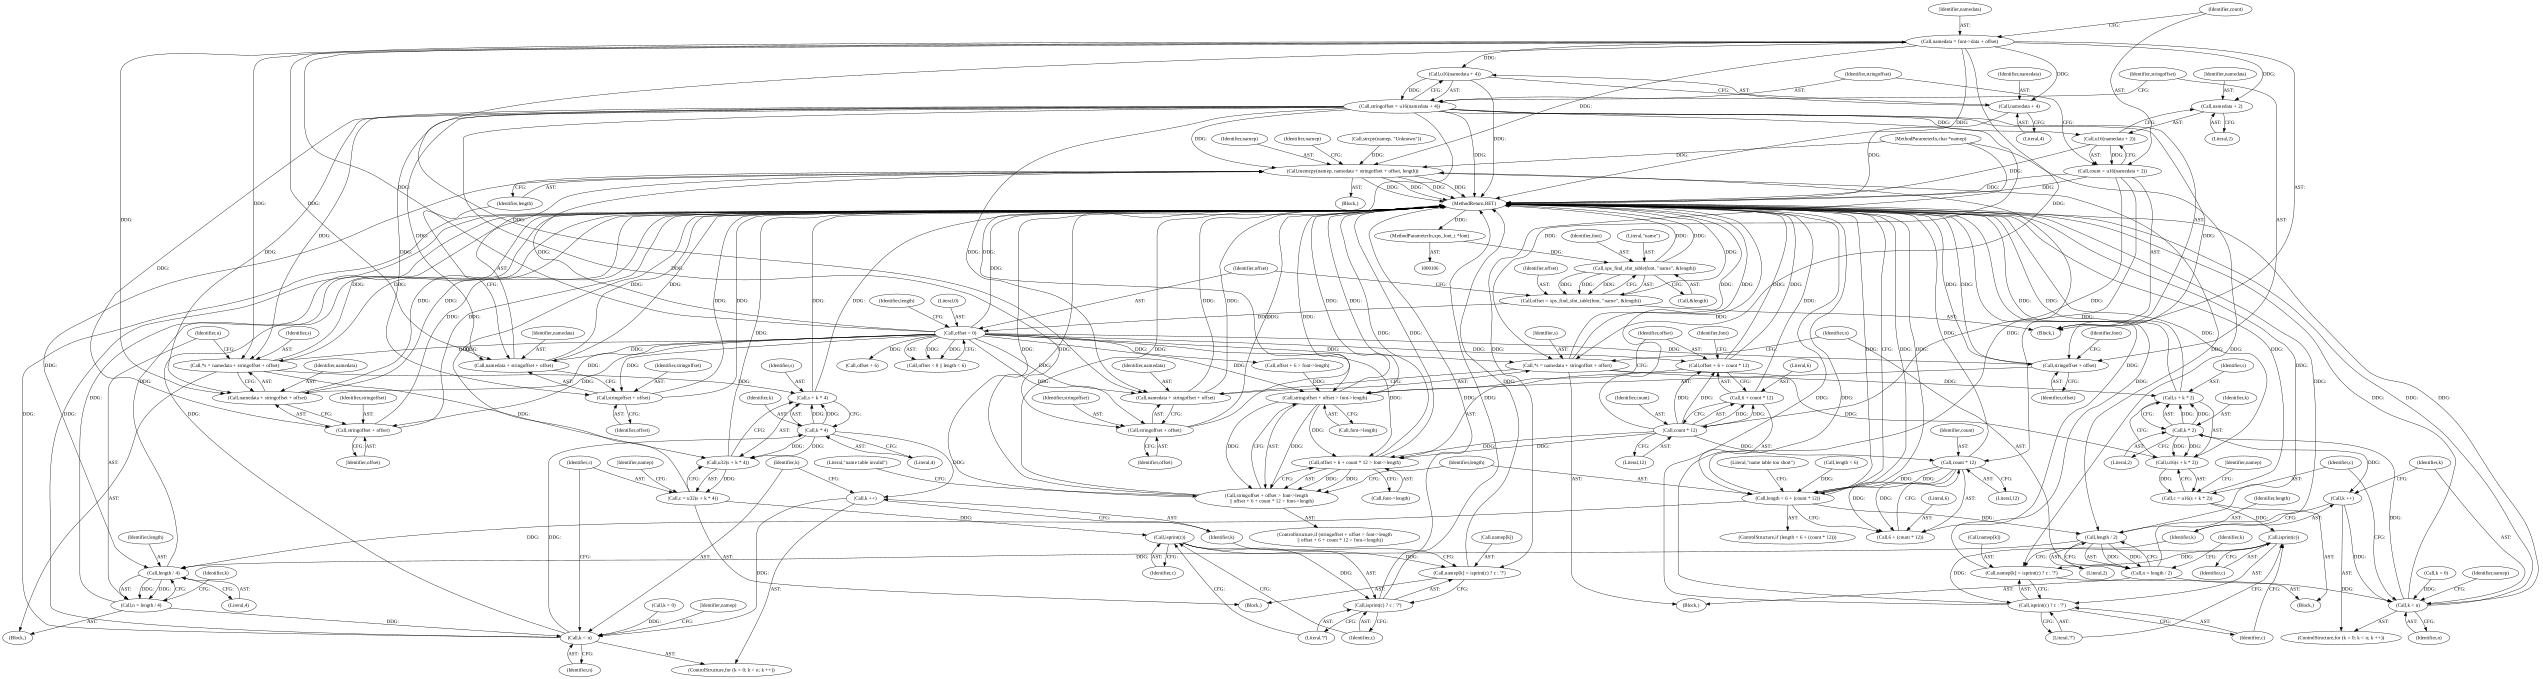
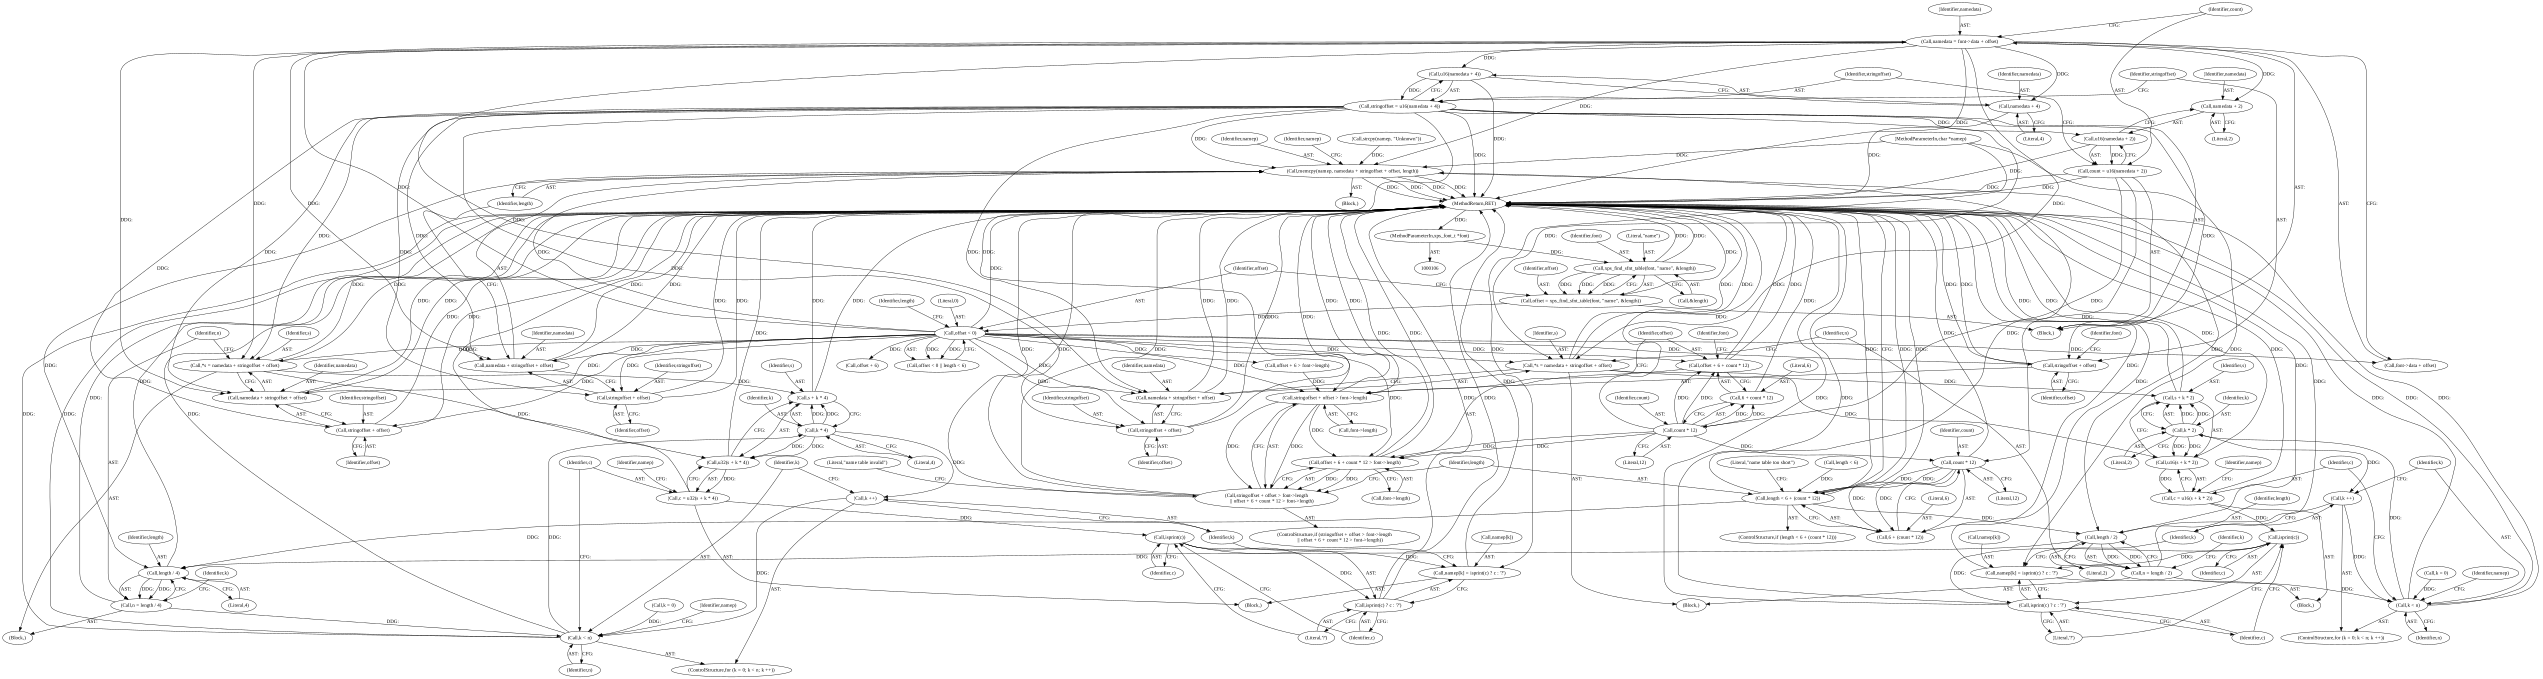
none -> (2410, 366)
(1721, 450) -> (1840, 523)
